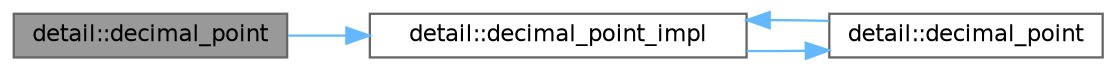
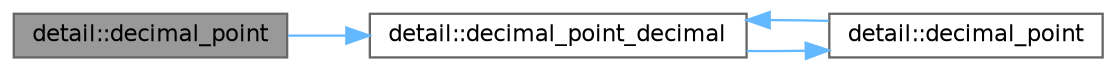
(558, 36) -> (558, 36)
